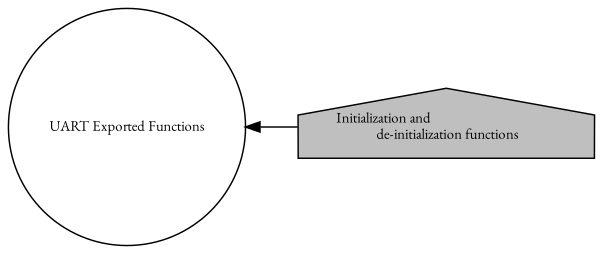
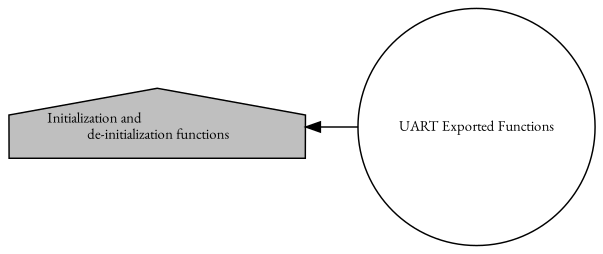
(279, 127) -> (339, 127)
